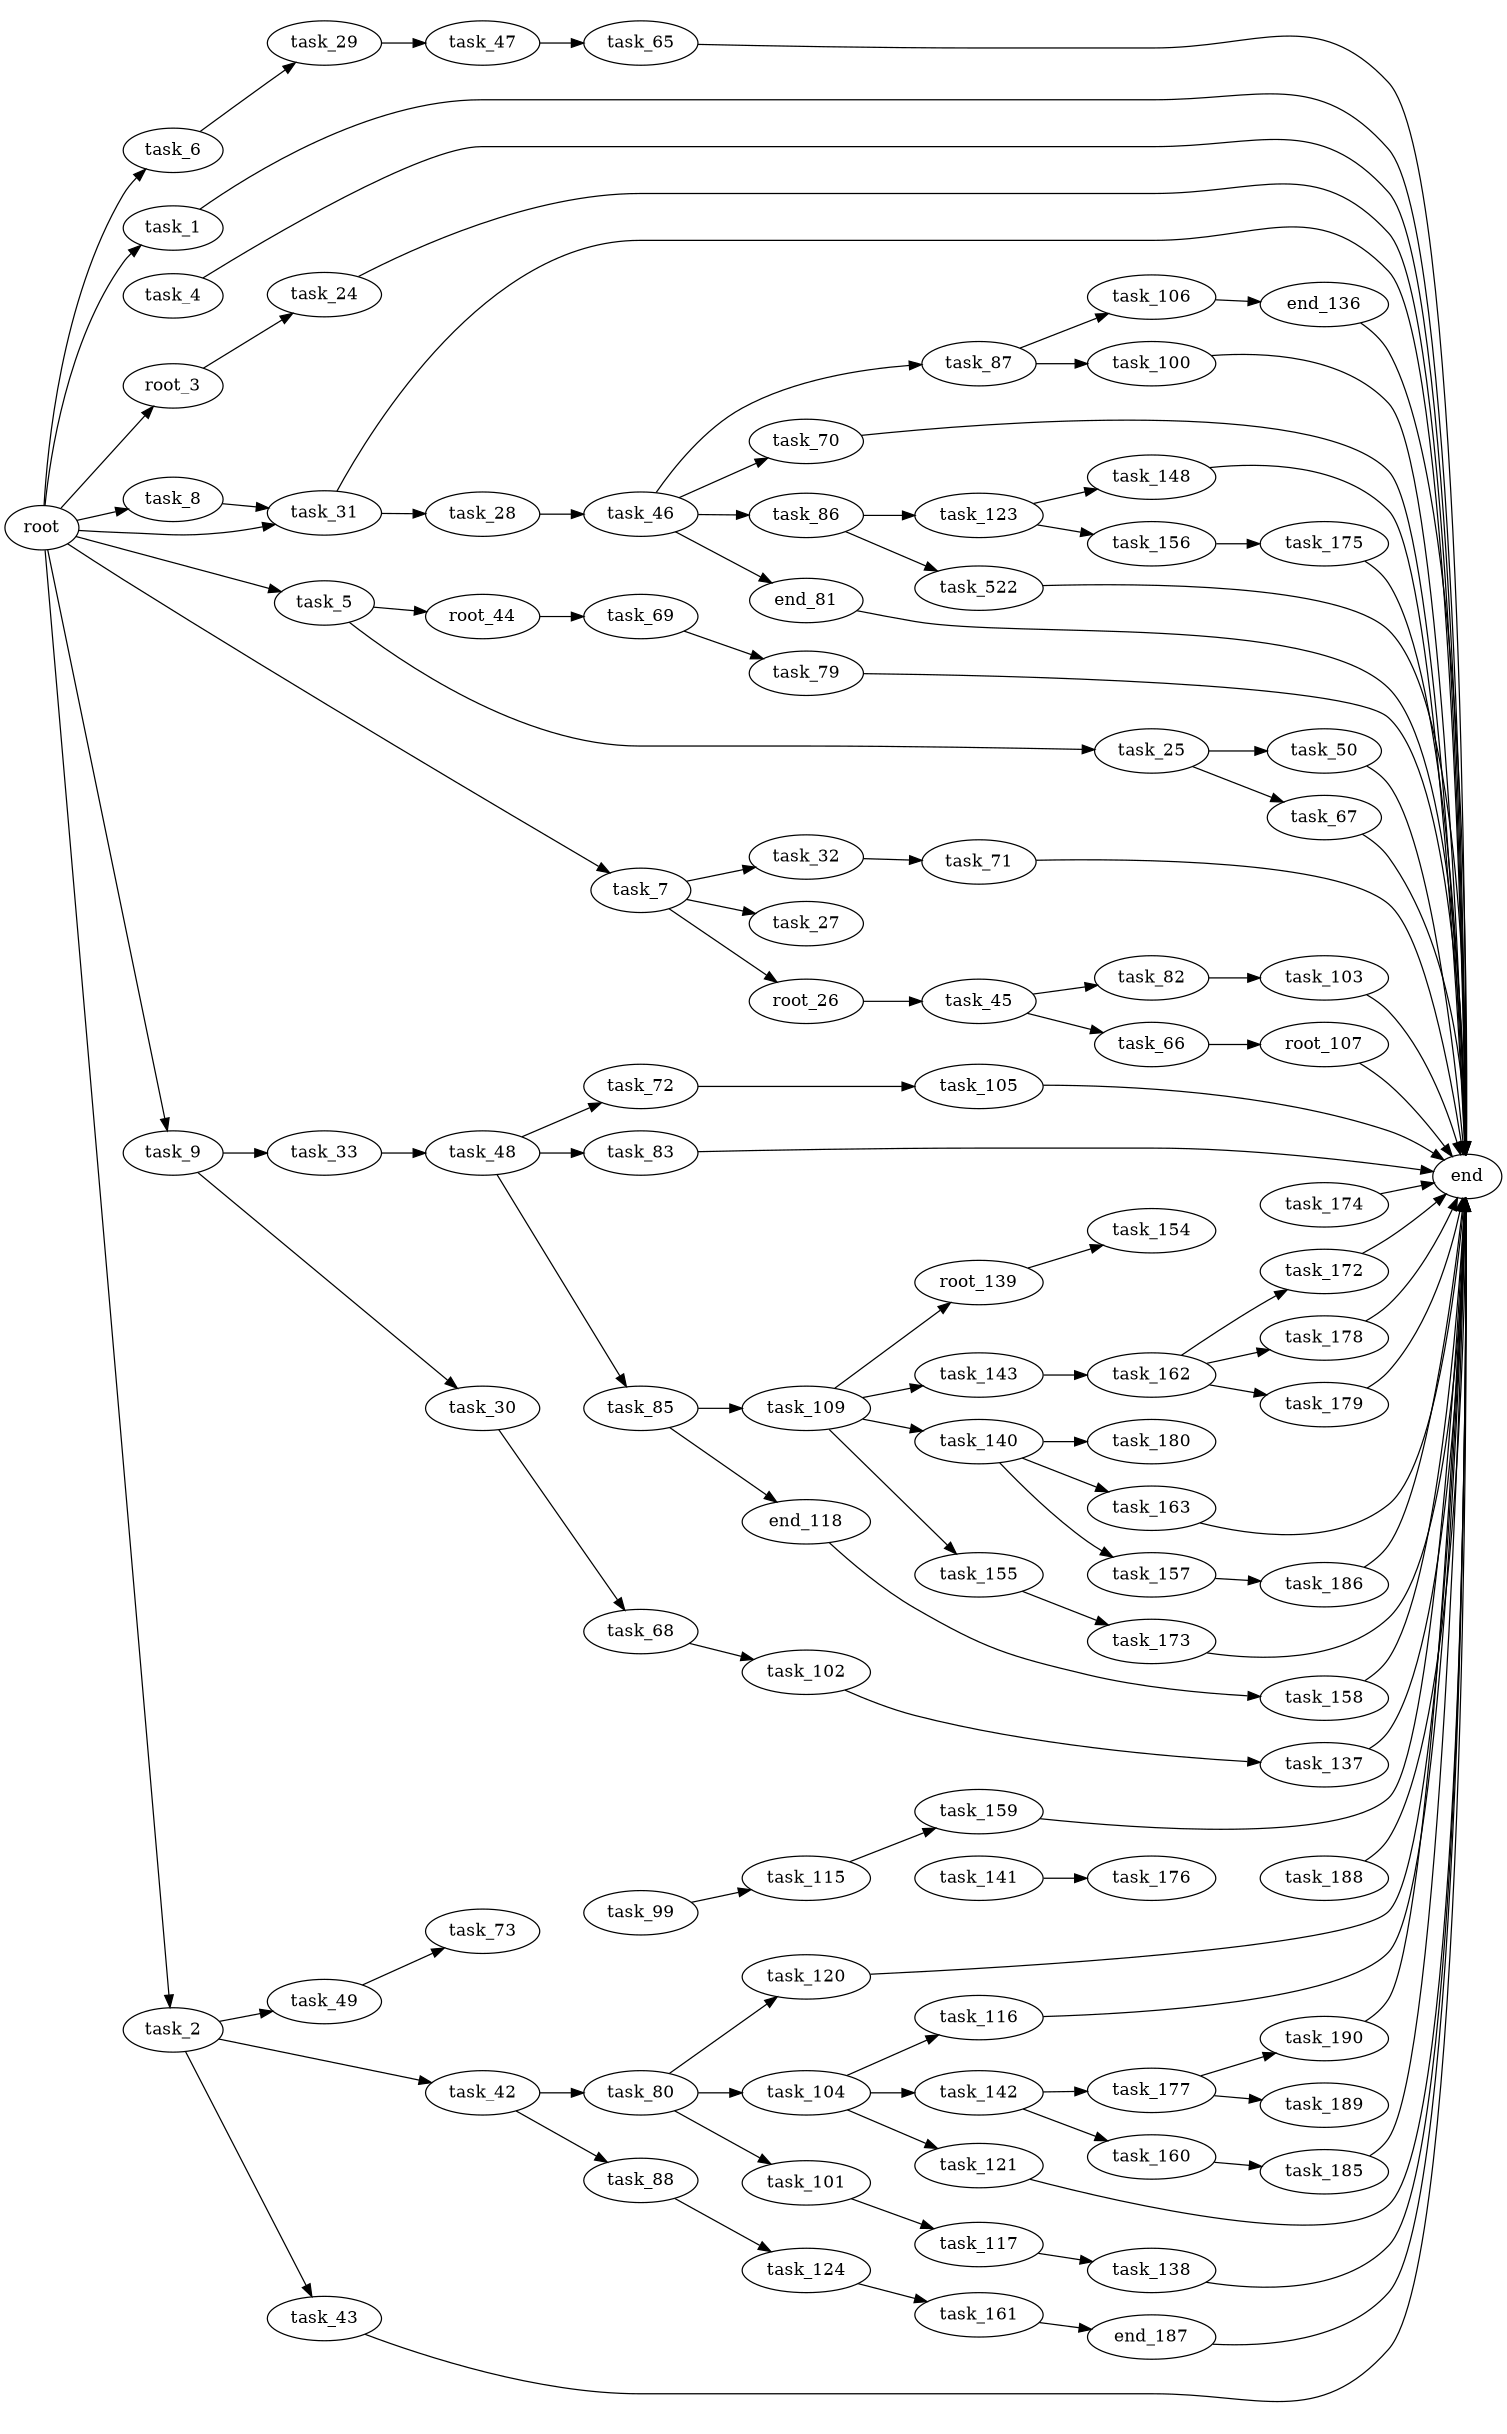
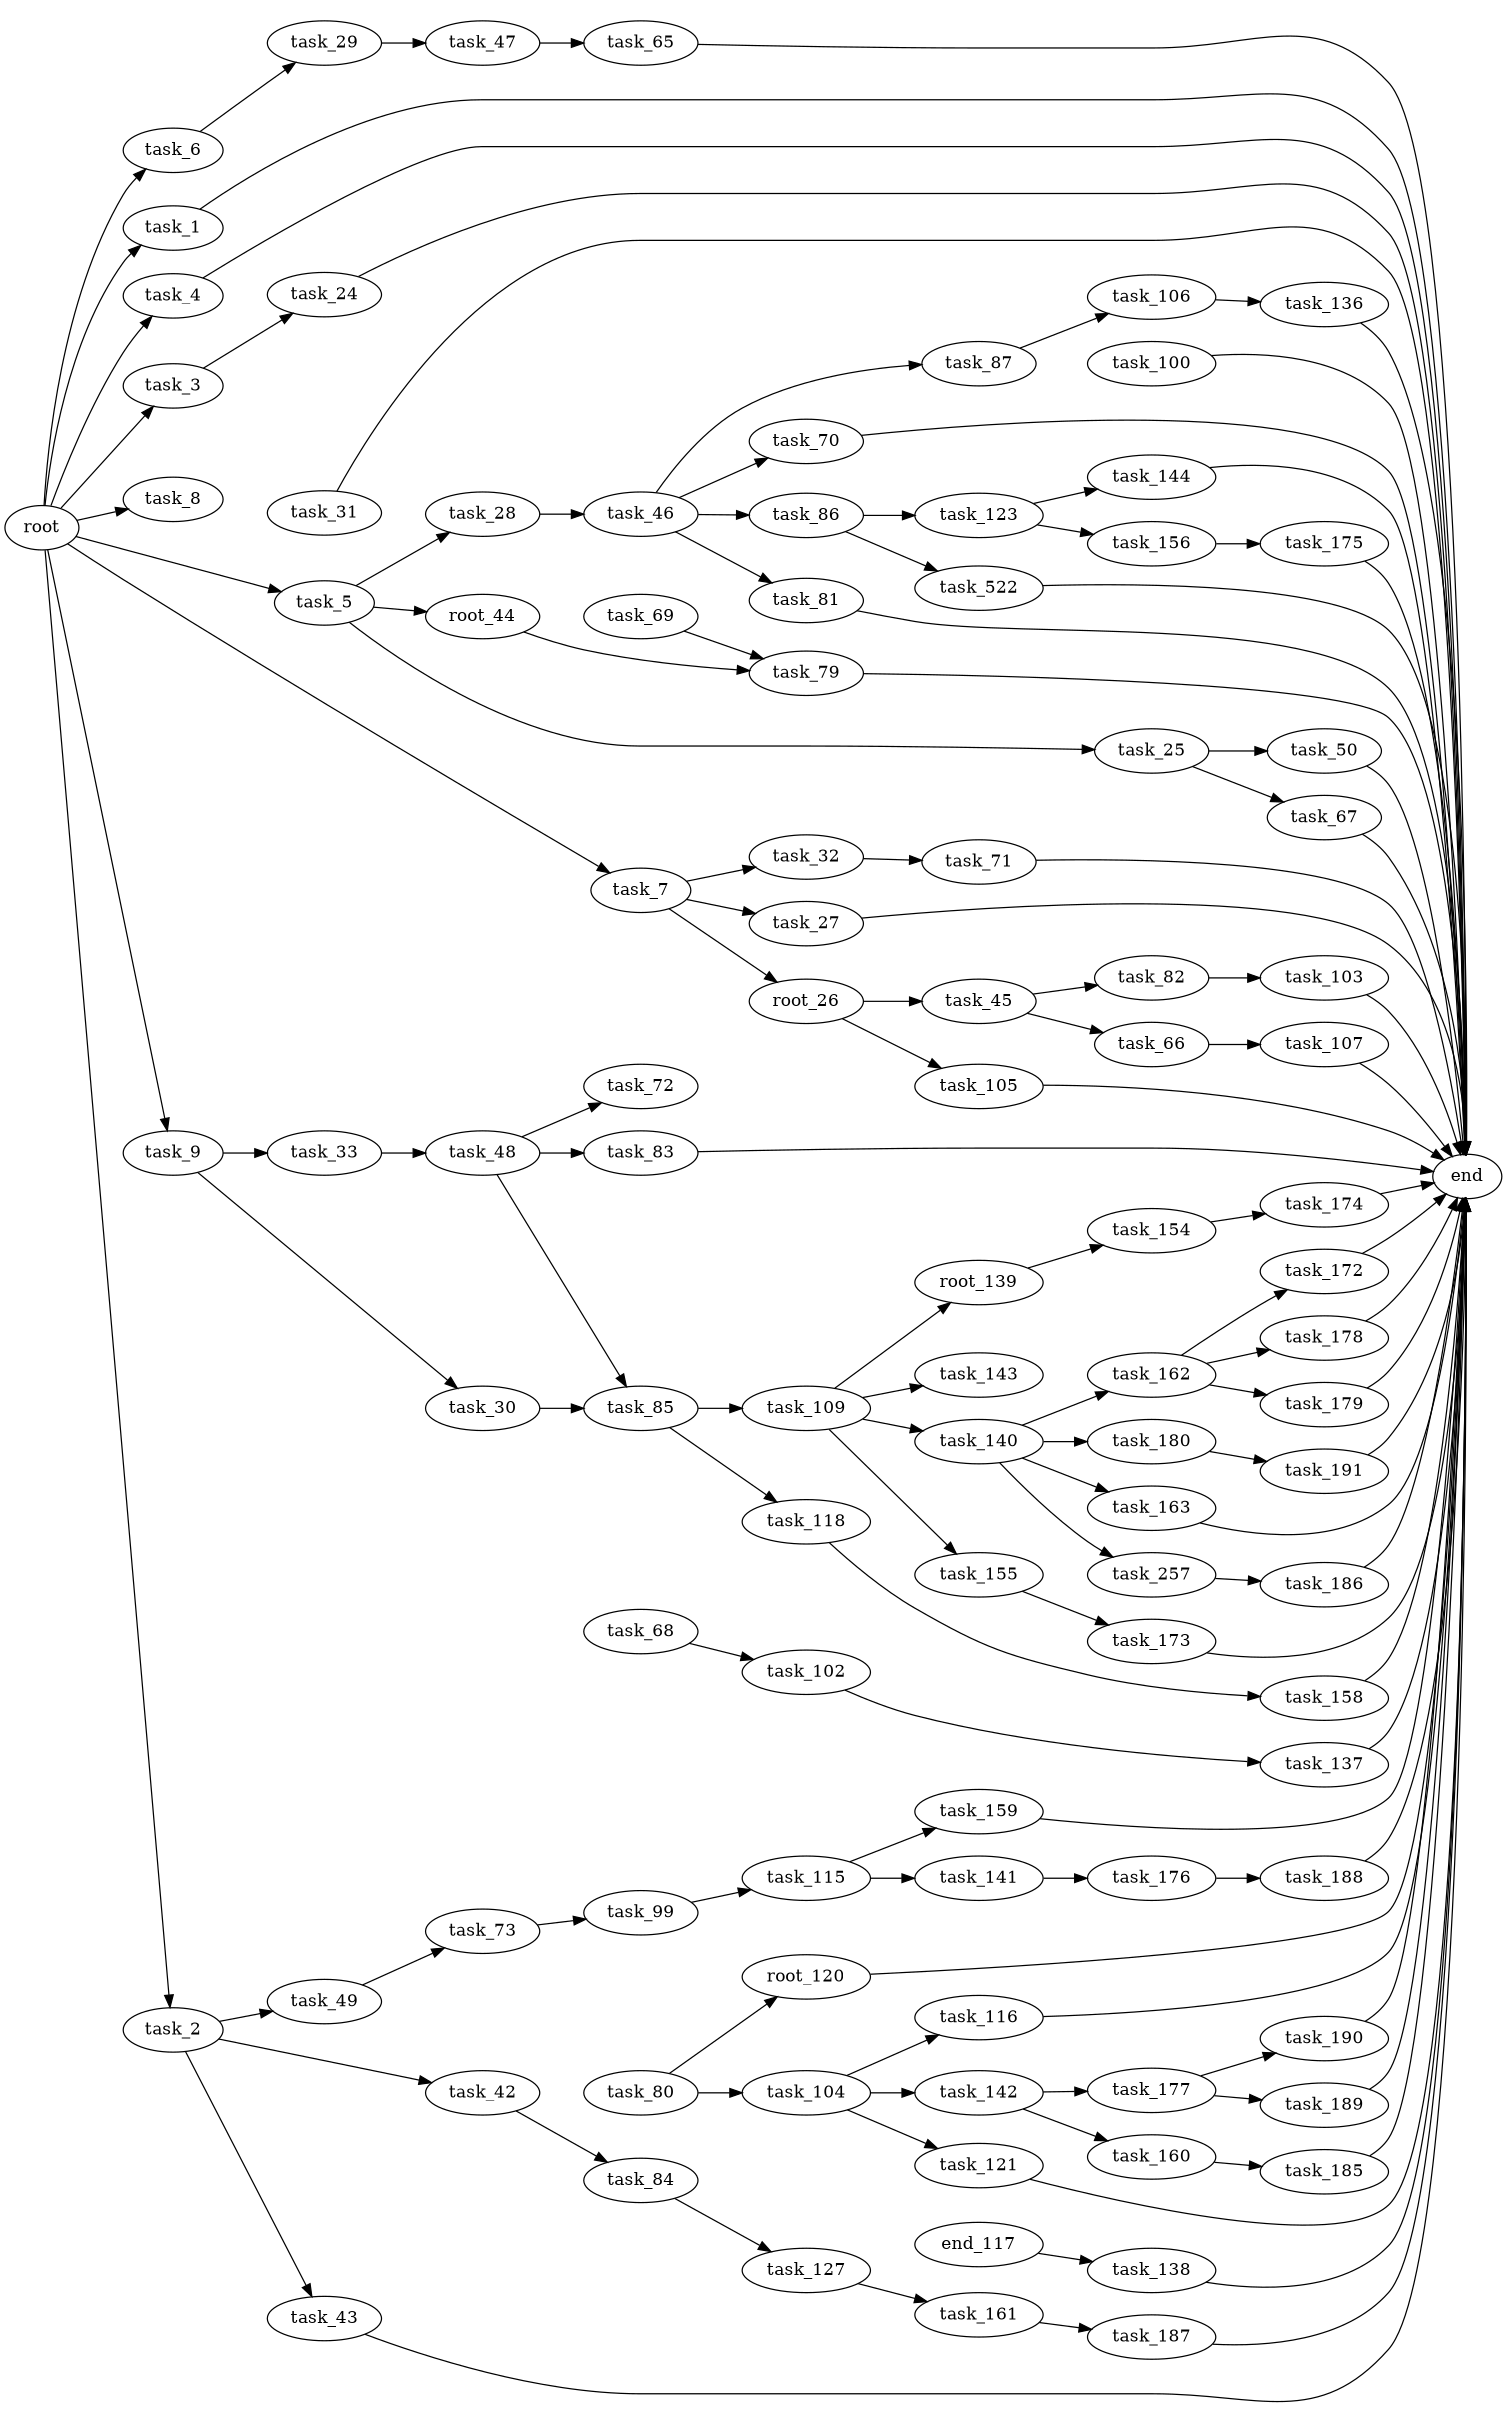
(1324, 305) -> (1324, 305)
(1055, 364) -> none
(173, 386) -> (173, 386)
(1152, 477) -> (1152, 477)
(239, 505) -> none
(397, 514) -> (397, 562)
(171, 535) -> (91, 412)
(806, 601) -> (806, 601)
(555, 617) -> (629, 658)
none -> (1237, 908)
(1324, 1045) -> (1324, 1045)
(800, 1086) -> (886, 1041)
none -> (1232, 1219)
(1059, 1375) -> (1059, 1411)
none -> (1324, 1471)
(558, 1515) -> (555, 1408)
(806, 1522) -> (806, 1522)
(1152, 1575) -> (1152, 1575)
none -> (1444, 1657)
none -> (886, 1878)
none -> (1232, 1878)
none -> (556, 1923)
(806, 1977) -> (806, 1977)
(555, 2093) -> none
(641, 2180) -> (641, 2180)
(806, 2183) -> none
(979, 2244) -> (979, 2244)
(806, 2270) -> (806, 2270)
(1152, 2337) -> (1152, 2337)
